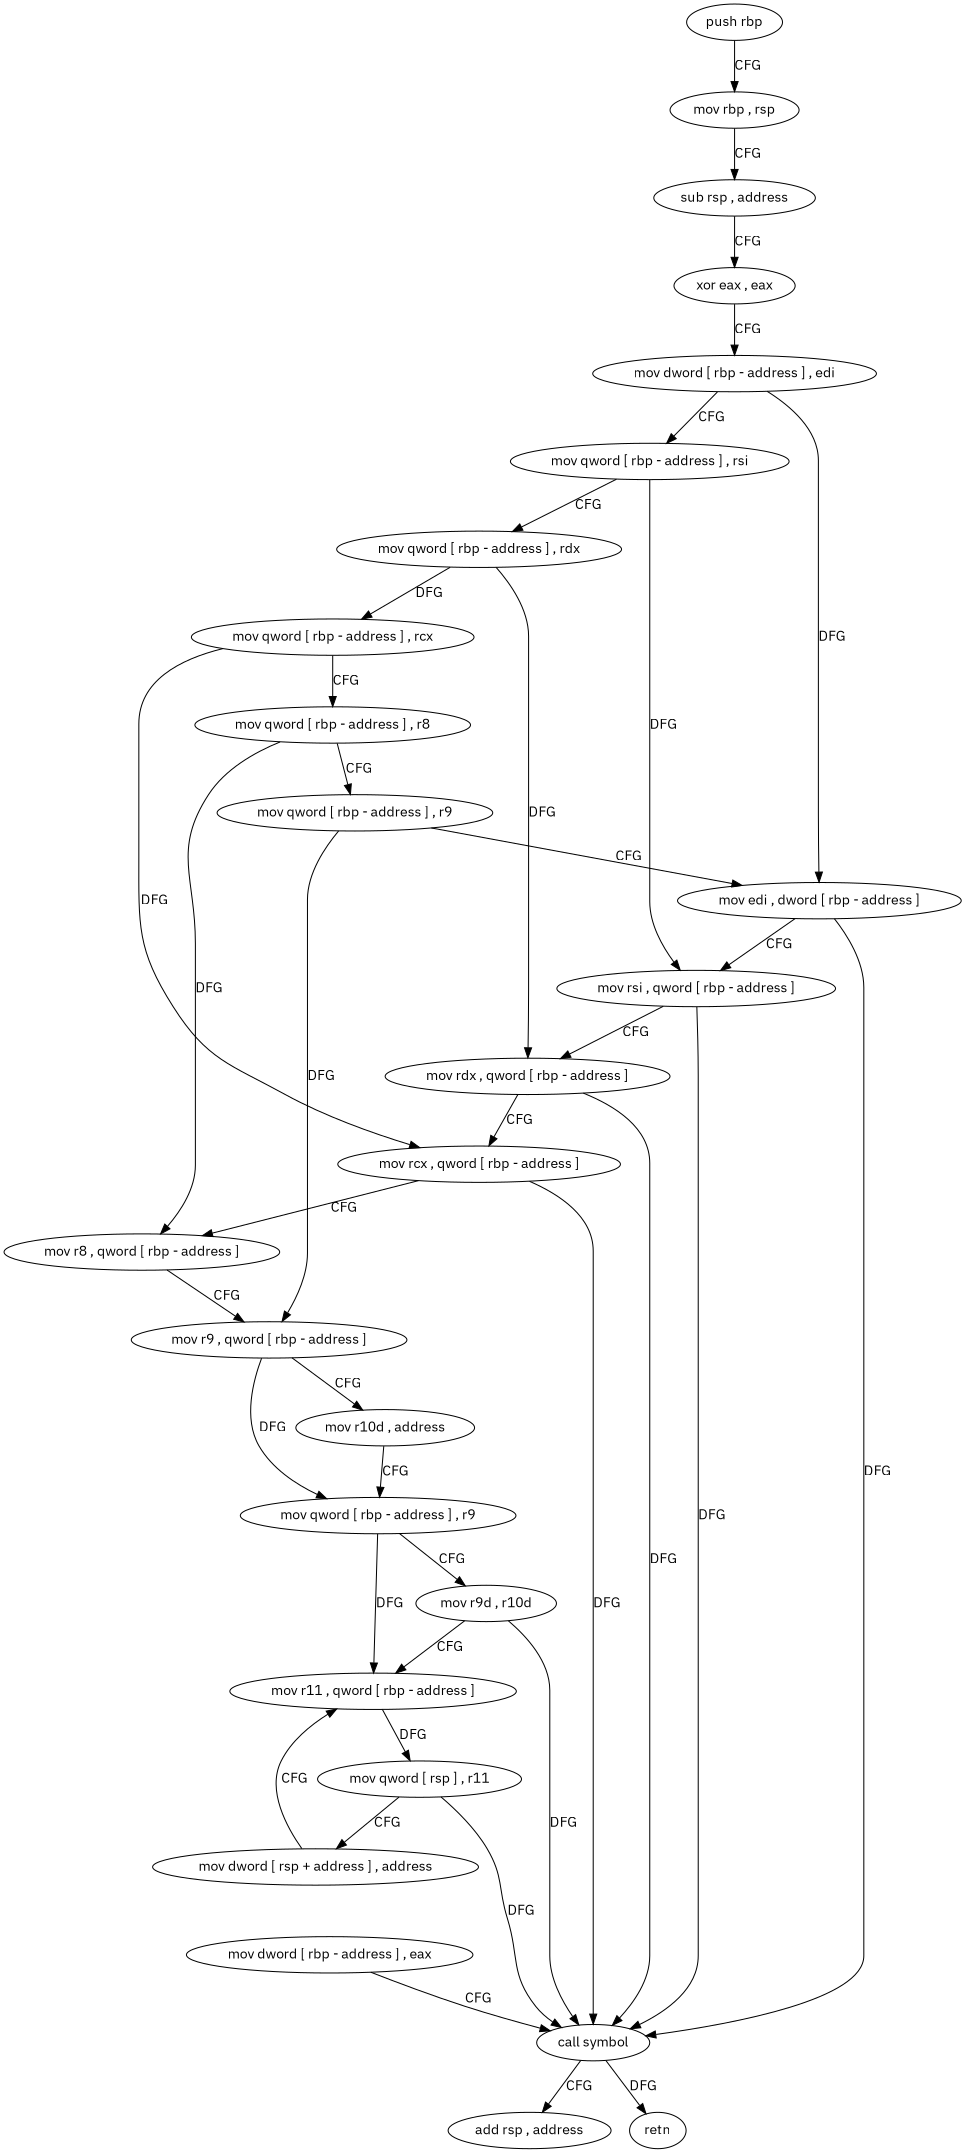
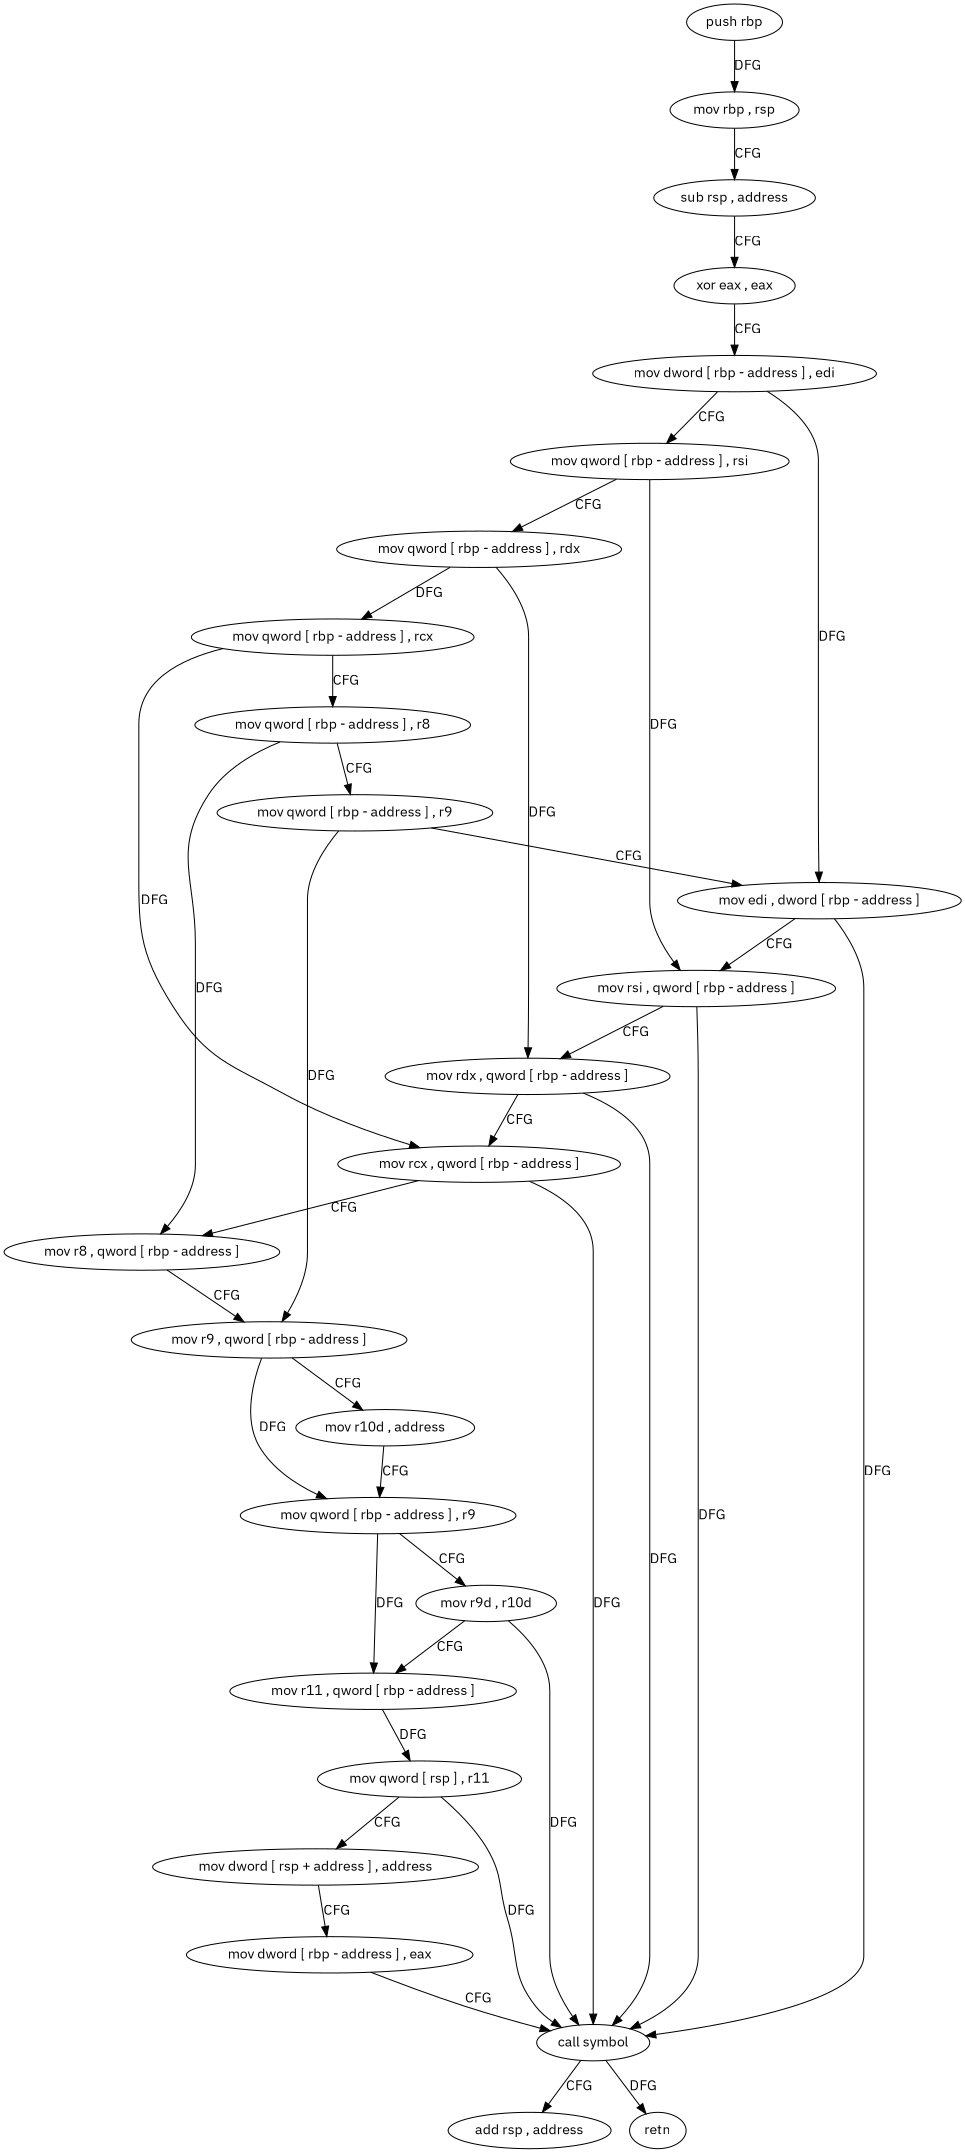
(748, 66) -> (748, 66)
(277, 1774) -> (322, 1906)
